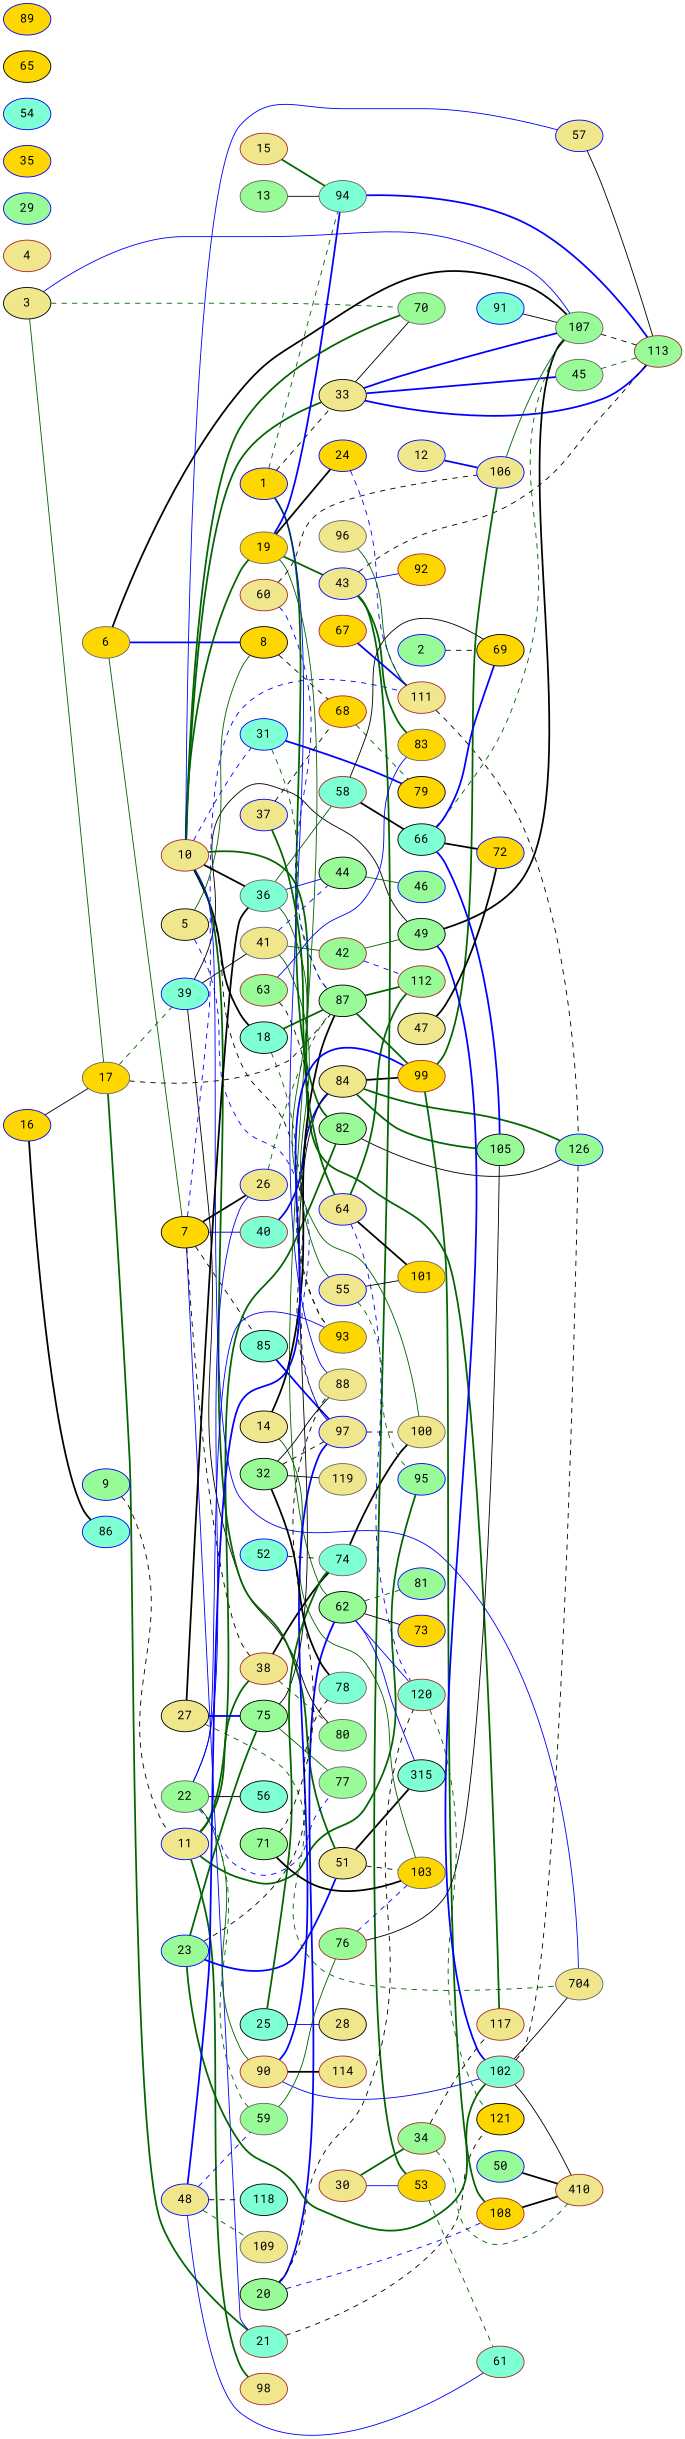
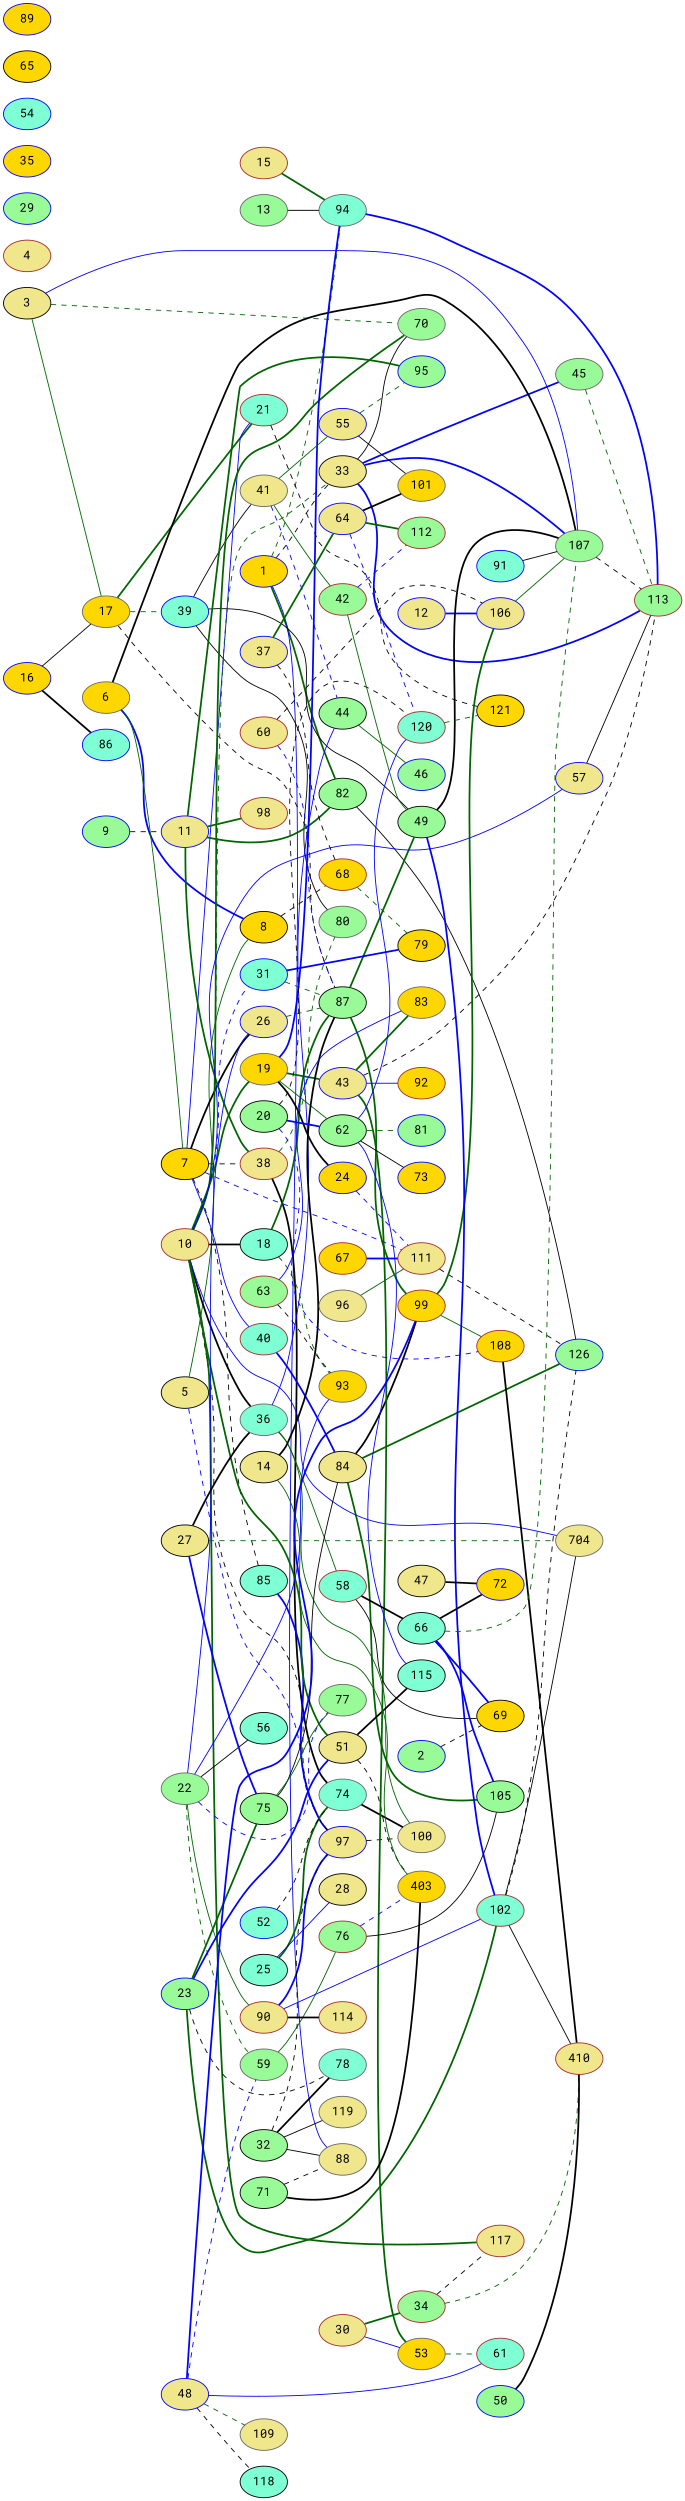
(218, 525) -> (218, 835)
(382, 991) -> (385, 905)
(448, 1593) -> (455, 1323)
(422, 1776) -> (422, 1676)
(422, 1873) -> (422, 1887)
